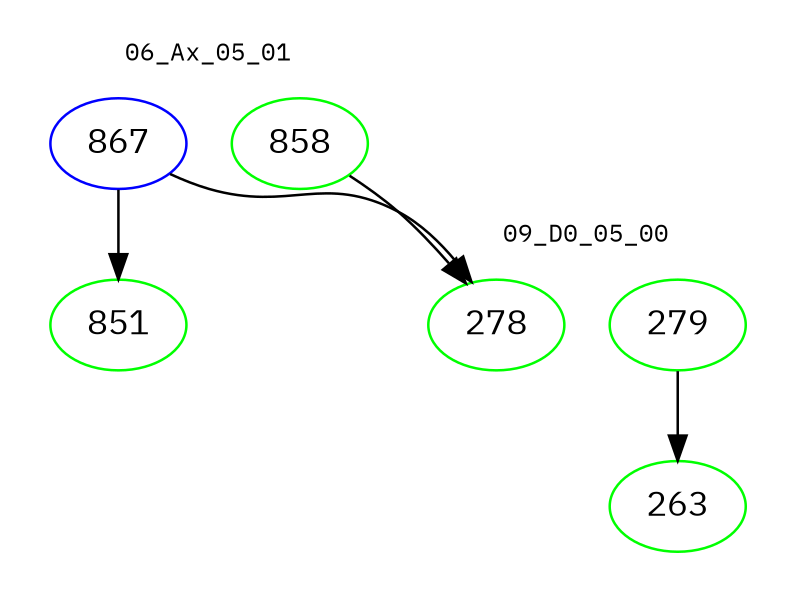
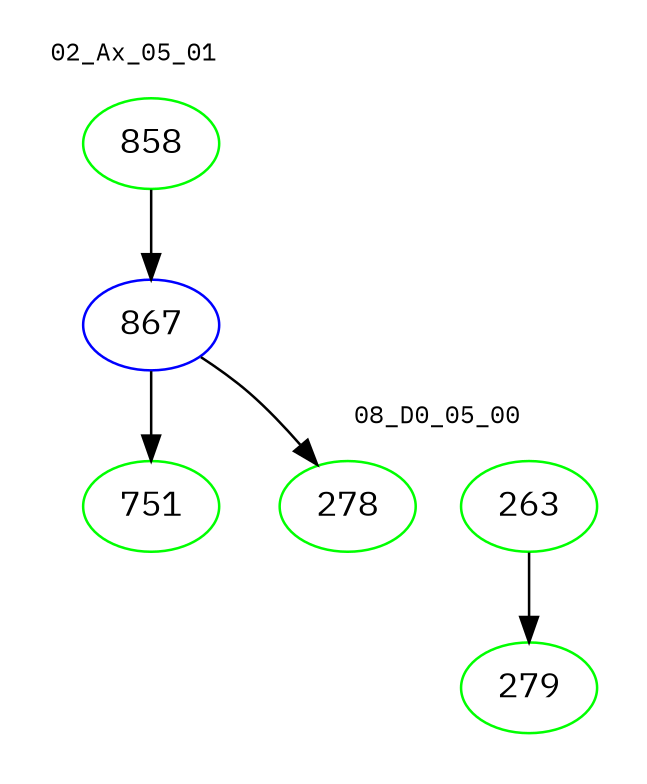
(209, 54) -> (135, 54)
(403, 216) -> (151, 222)
(587, 236) -> (438, 417)
(118, 325) -> (151, 506)
(678, 403) -> (529, 585)
